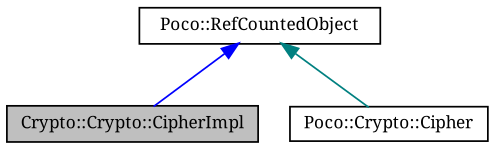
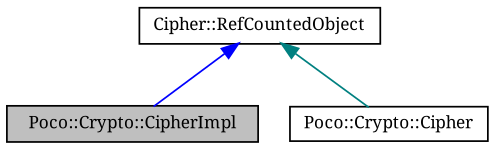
(260, 26) -> (260, 26)
(133, 124) -> (133, 124)
